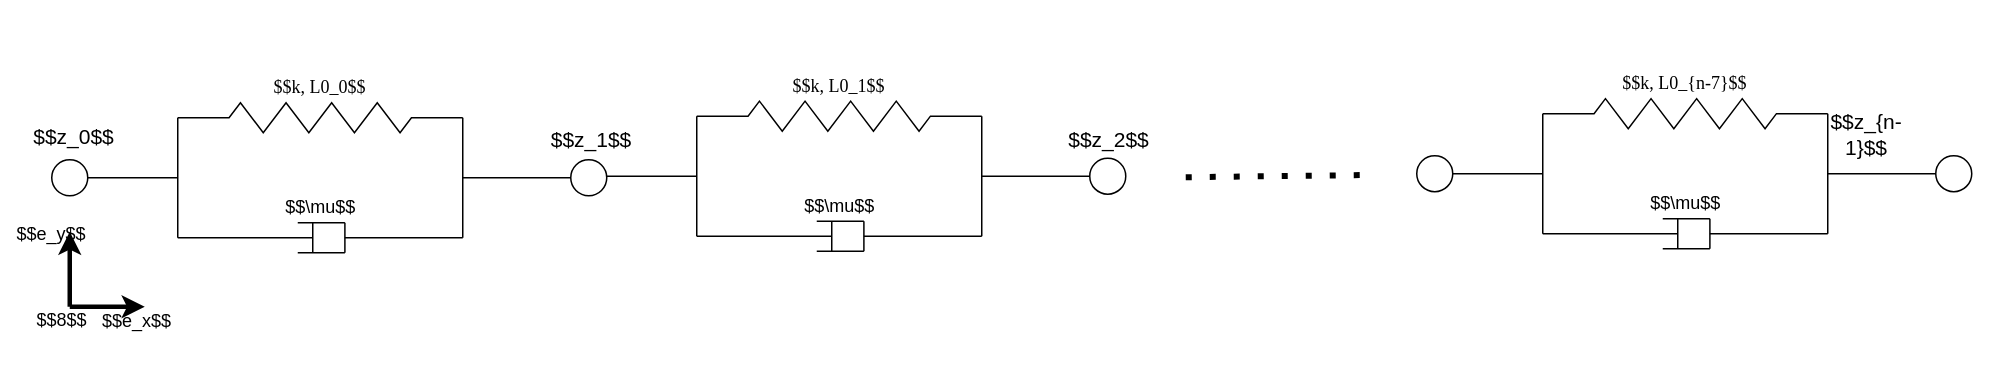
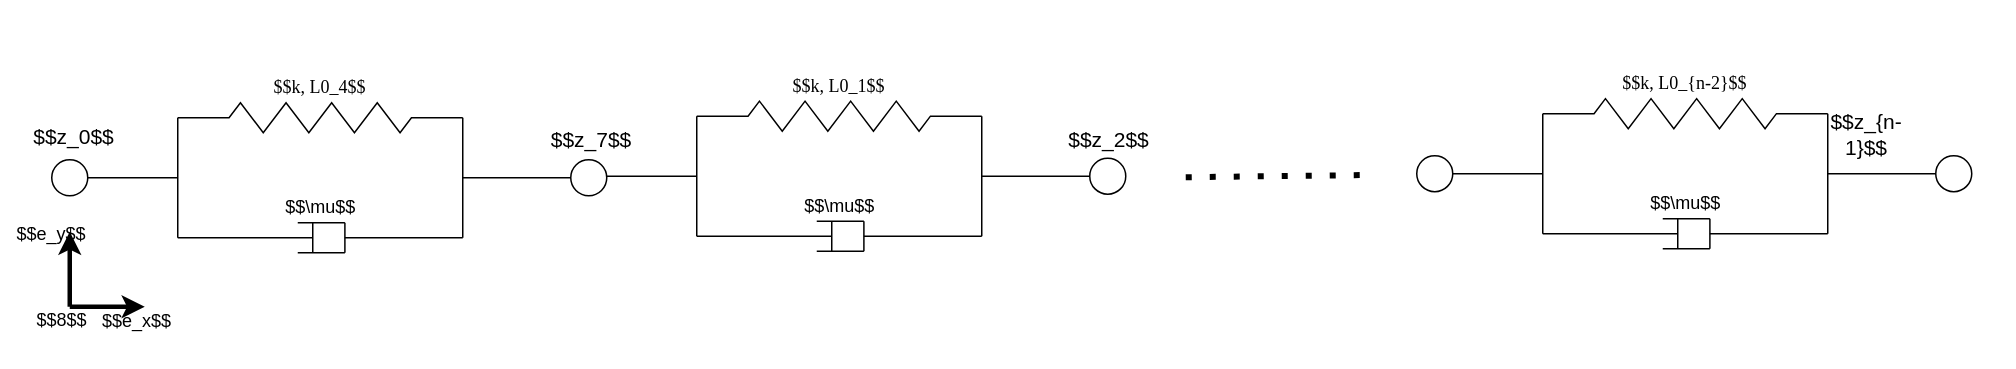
(1685, 83) -> (1685, 83)
(320, 88) -> (320, 88)
(592, 140) -> (592, 140)
